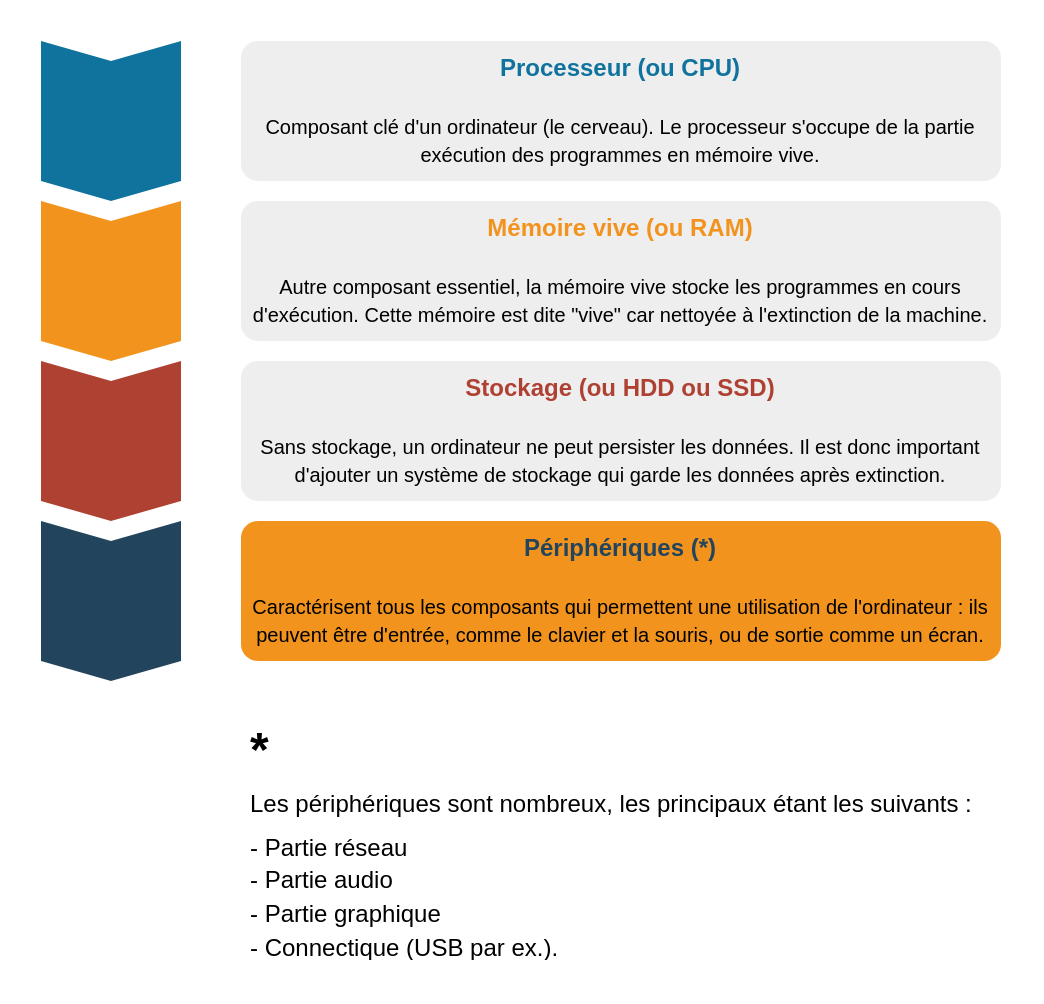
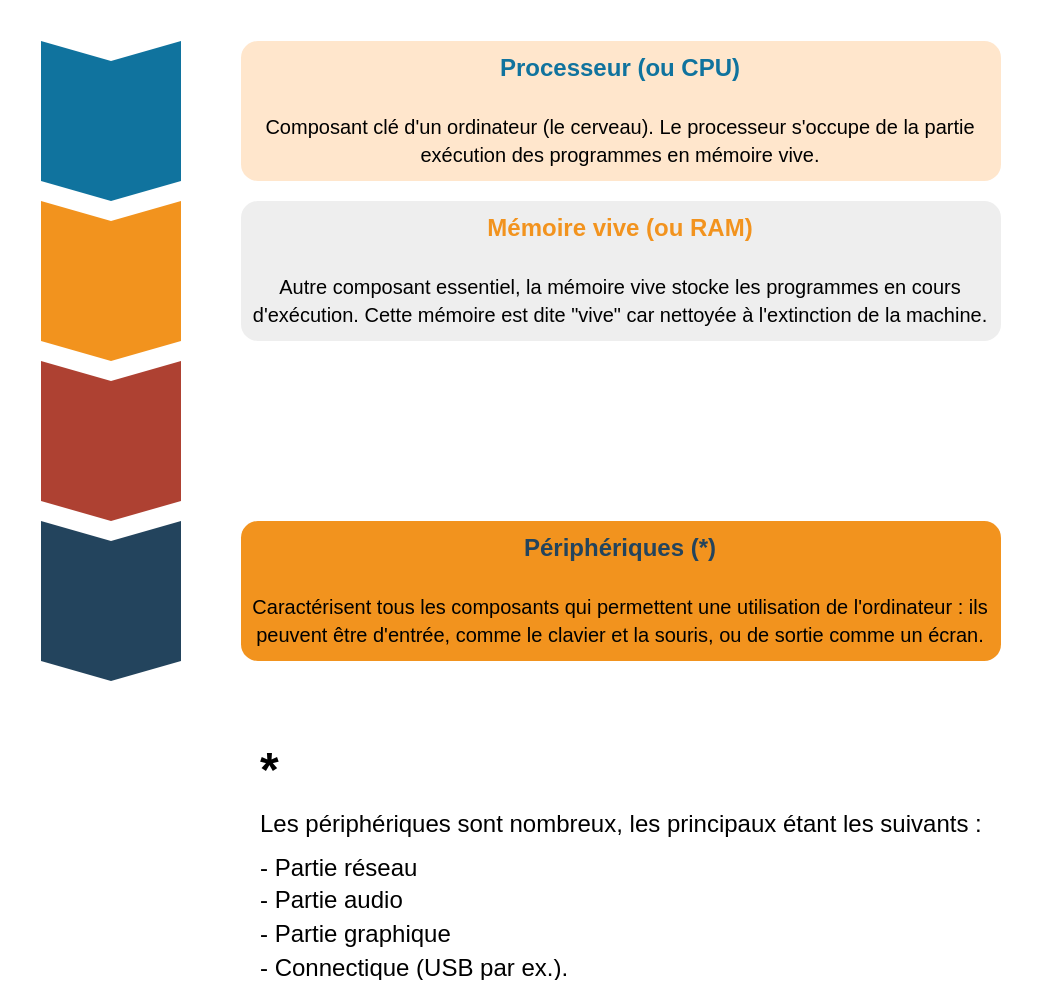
(621, 111) -> (621, 111)
(621, 431) -> none
(621, 821) -> (631, 841)
